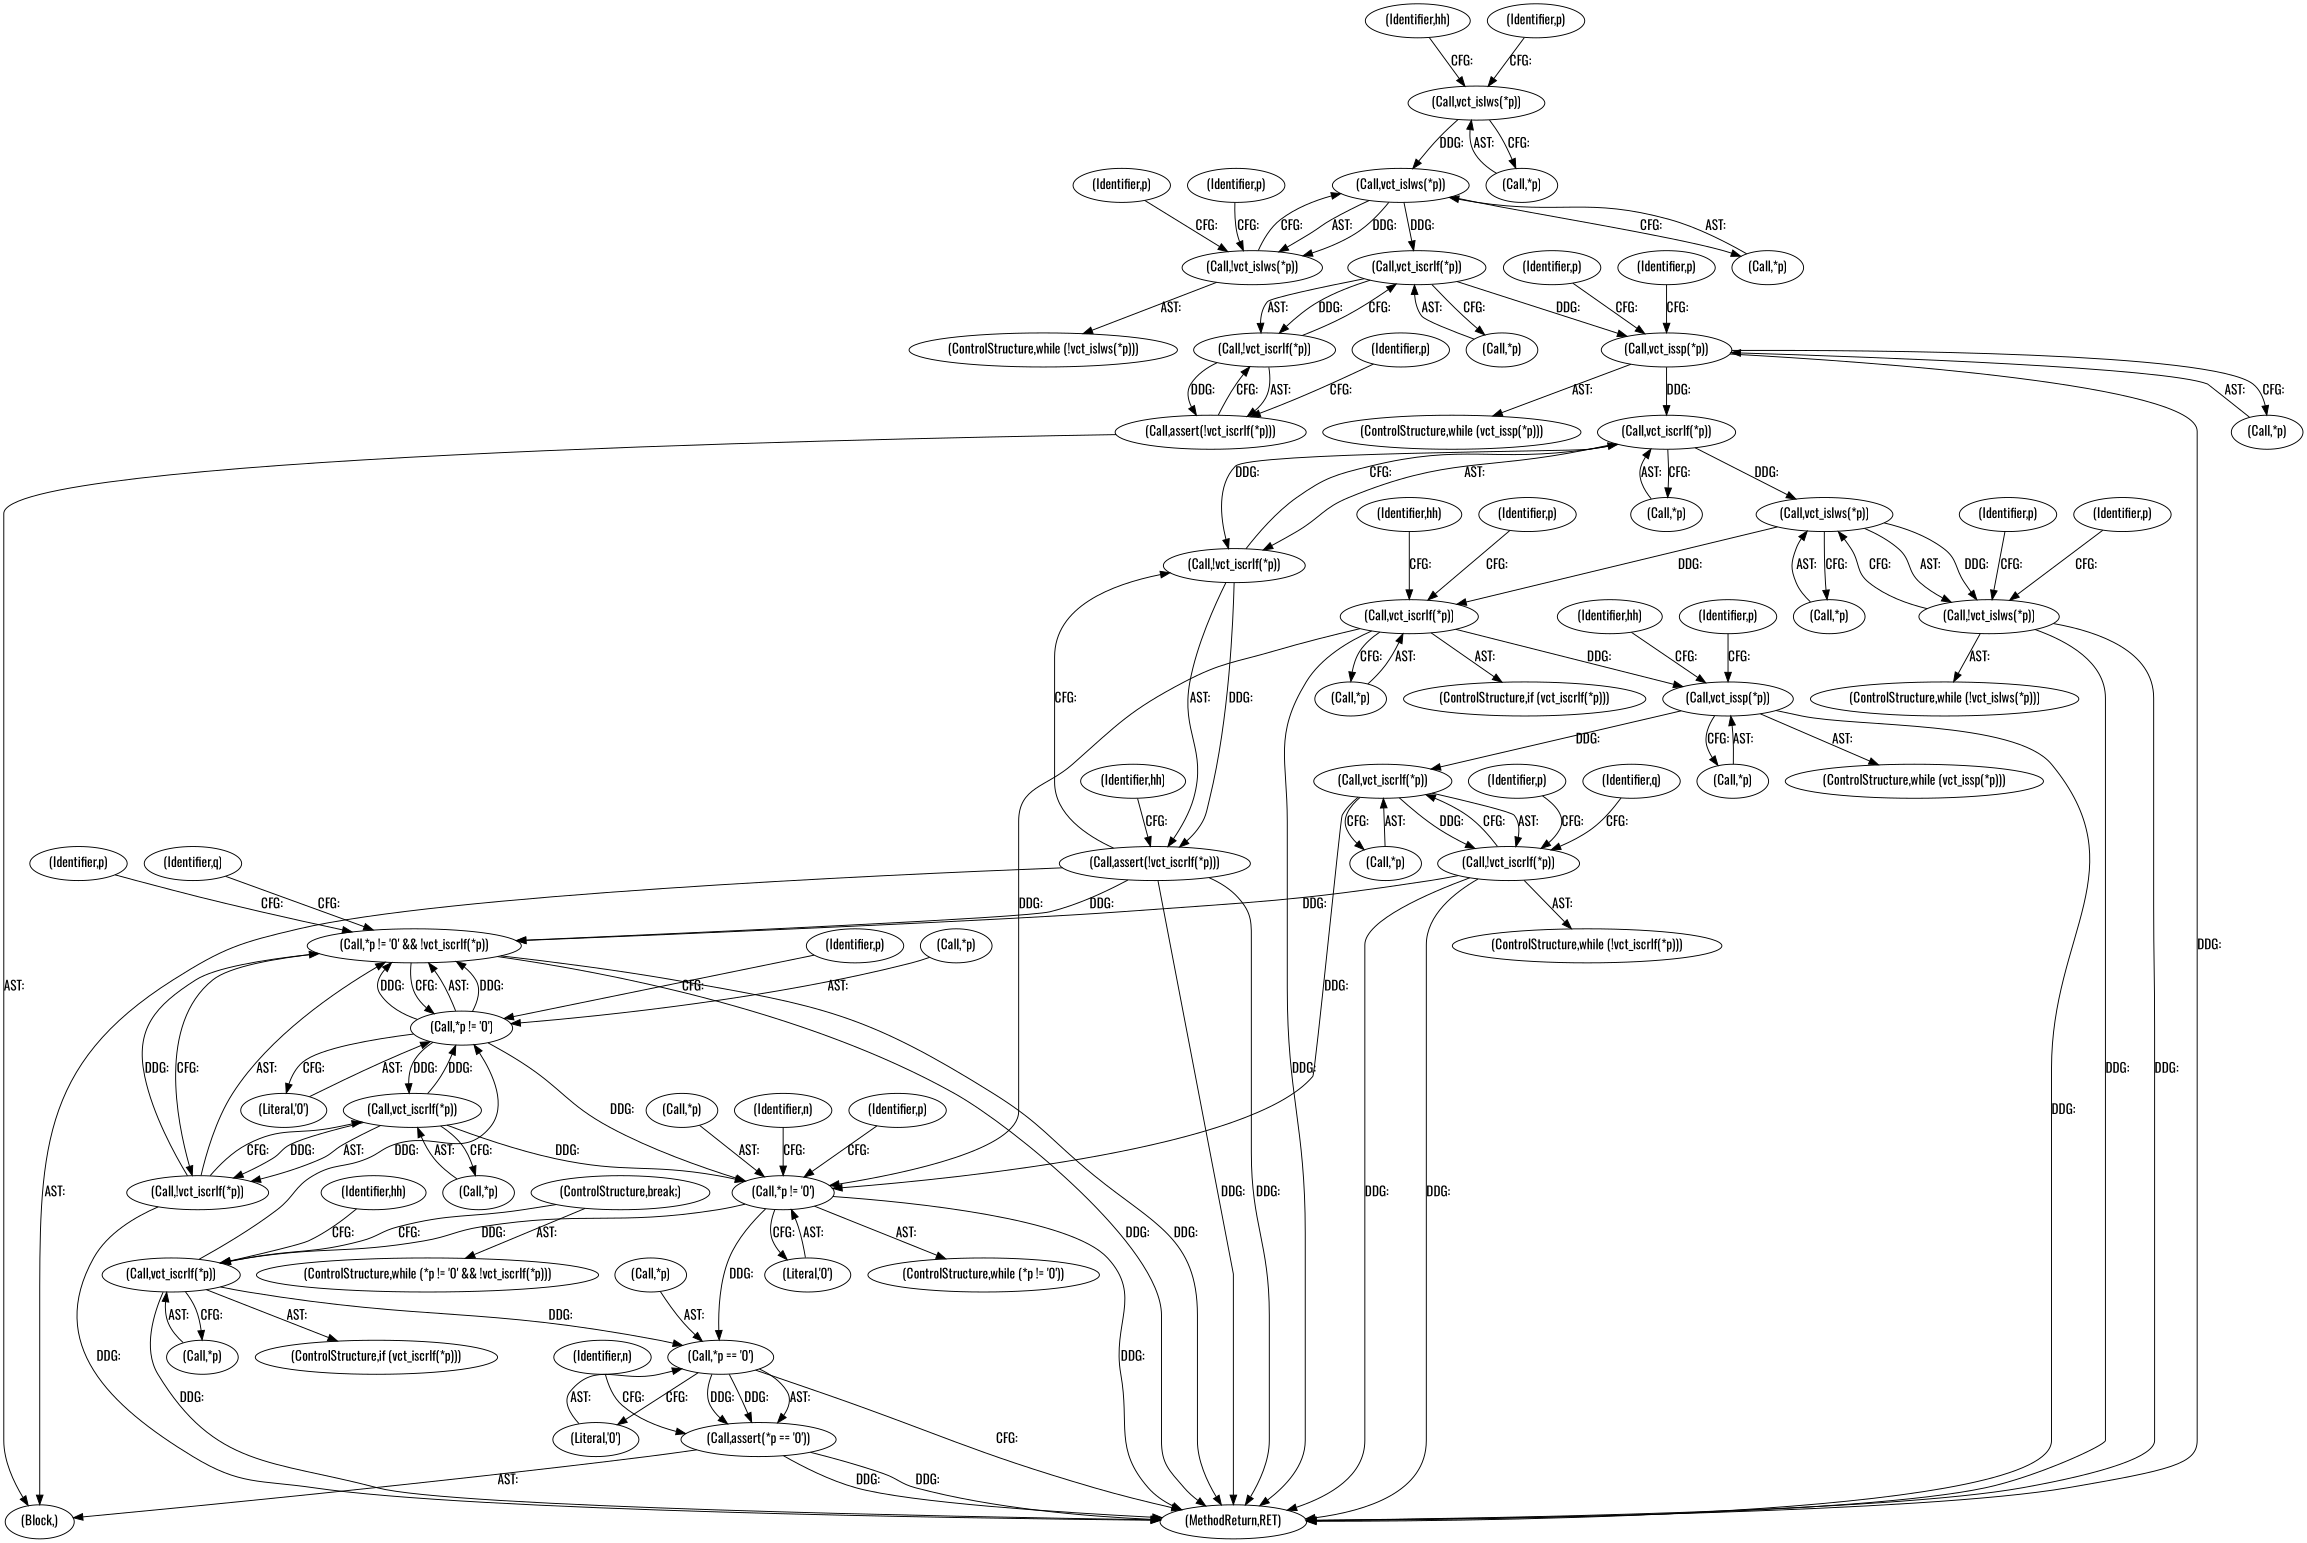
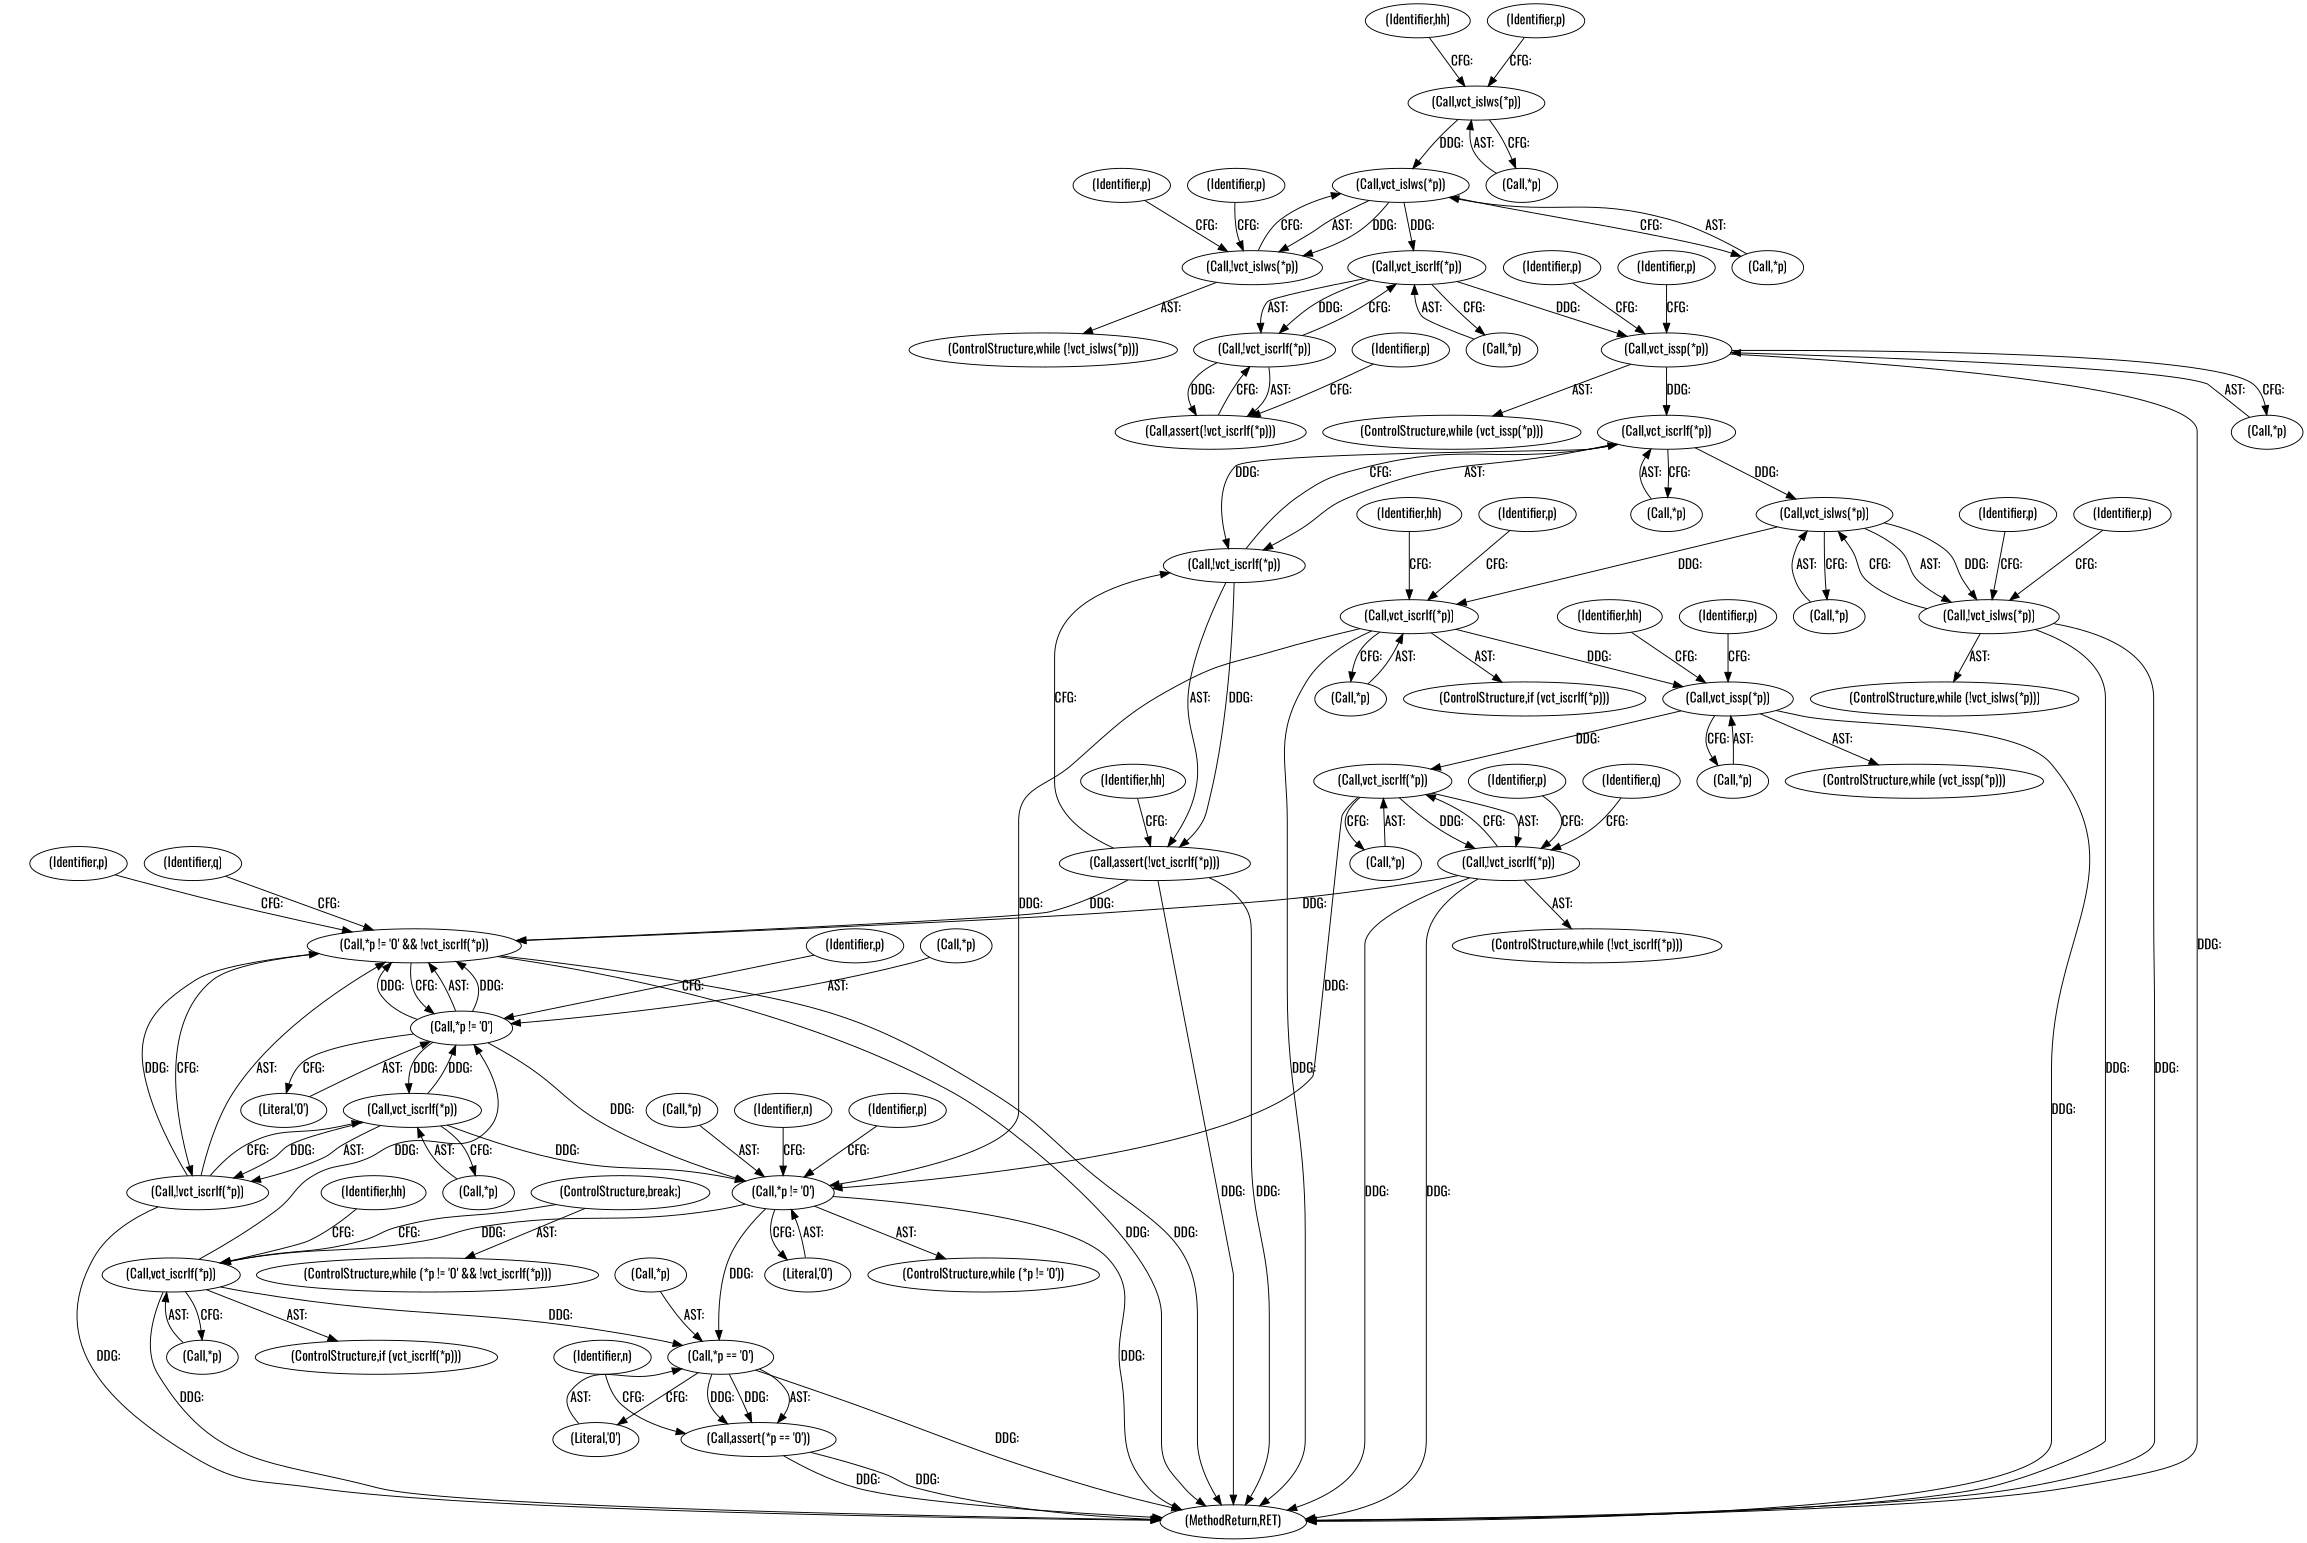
(1009, 1440) -> (1009, 1440)
(40, 1522) -> none
